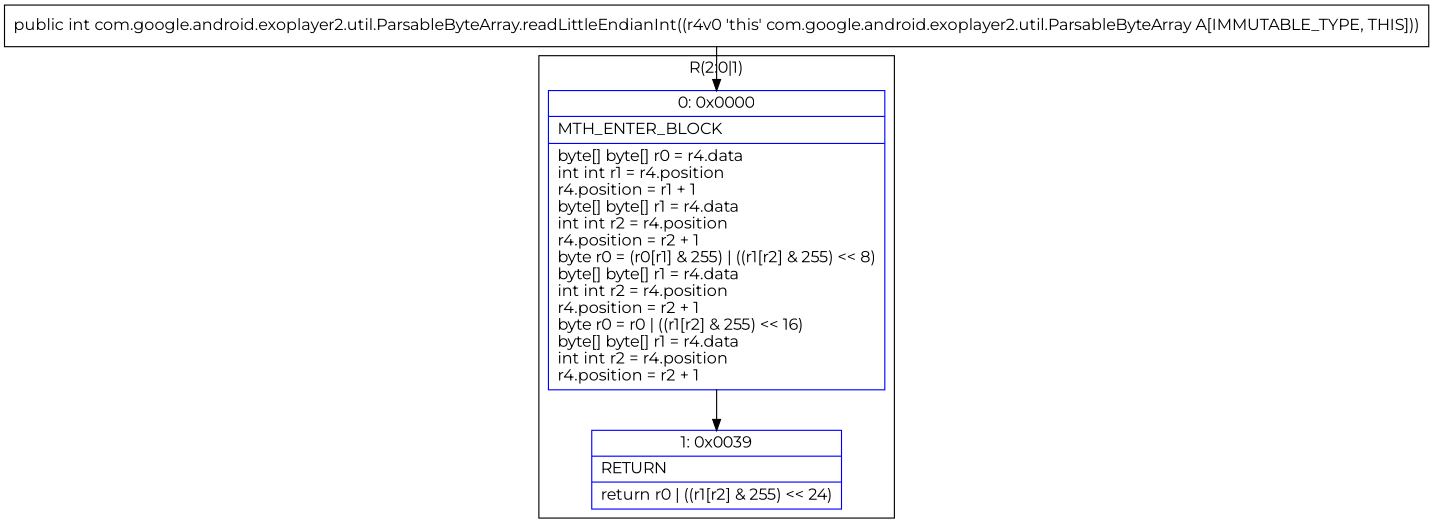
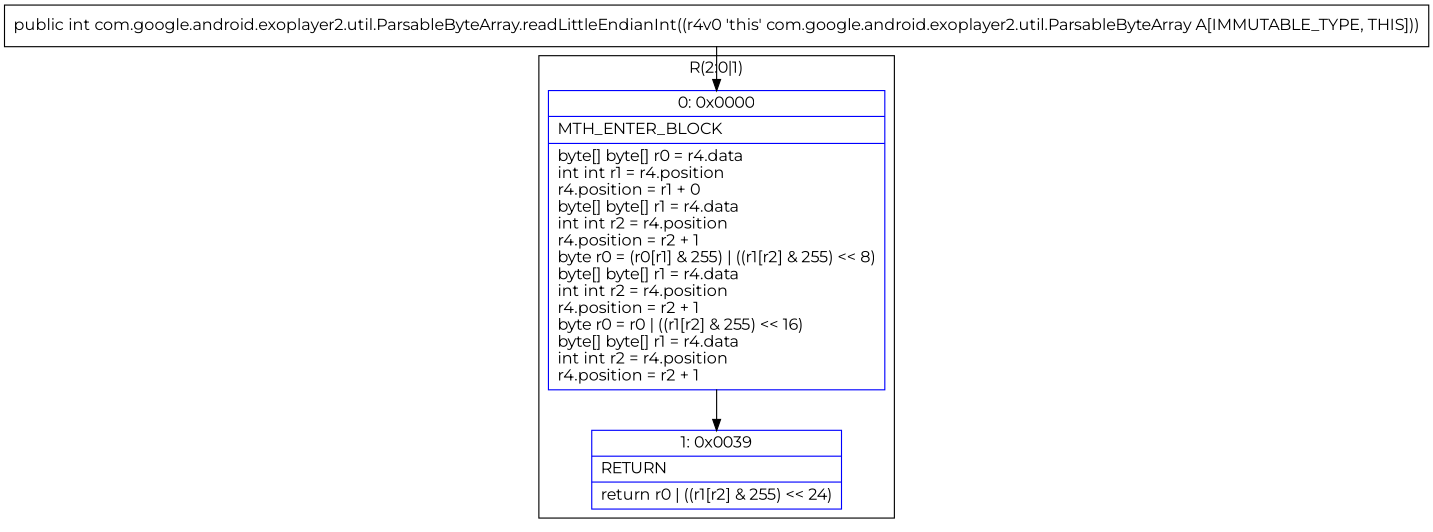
(627, 190) -> (629, 190)
